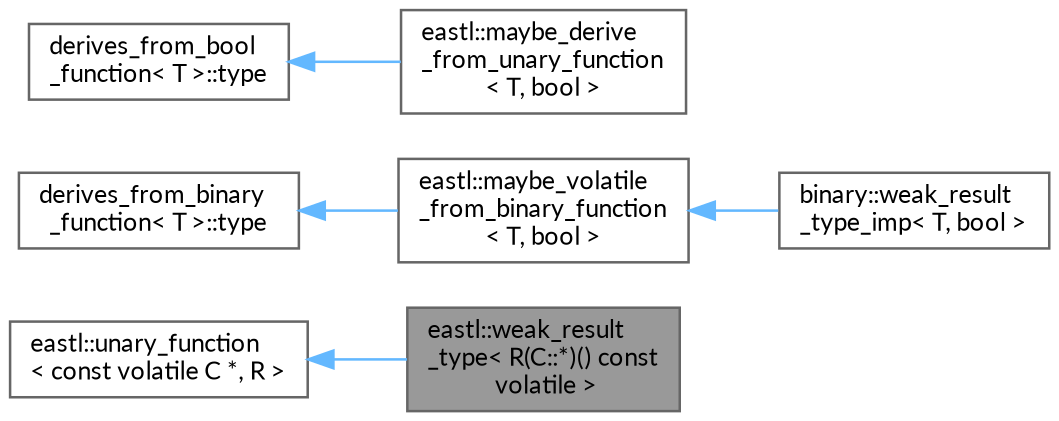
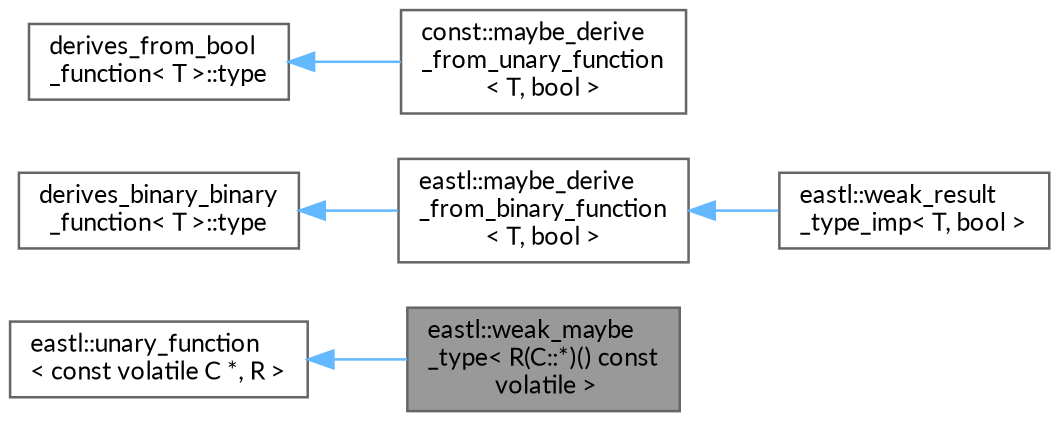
(544, 62) -> (544, 62)
(159, 211) -> (159, 211)
(544, 211) -> (544, 211)
(914, 211) -> (914, 211)
(544, 359) -> (544, 359)
